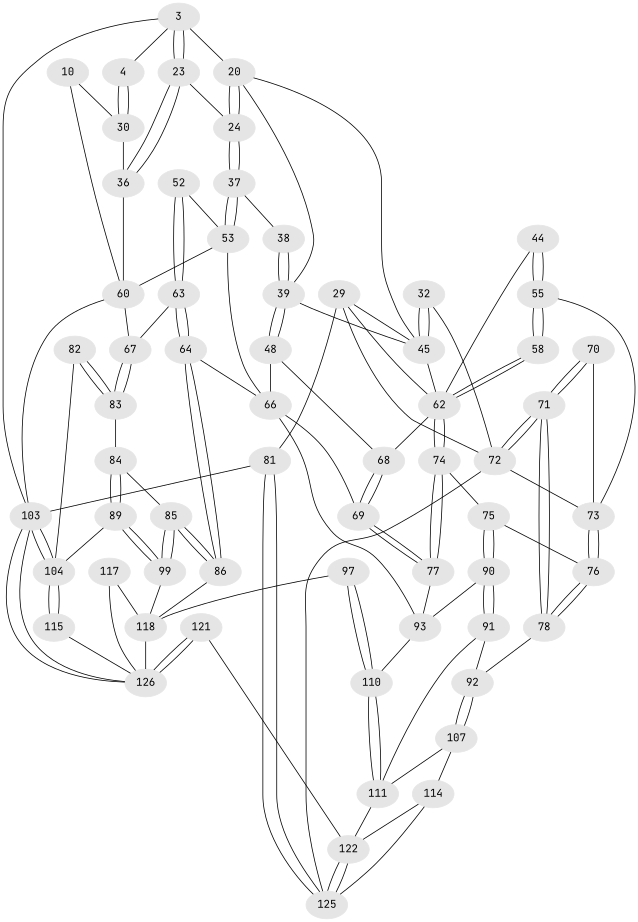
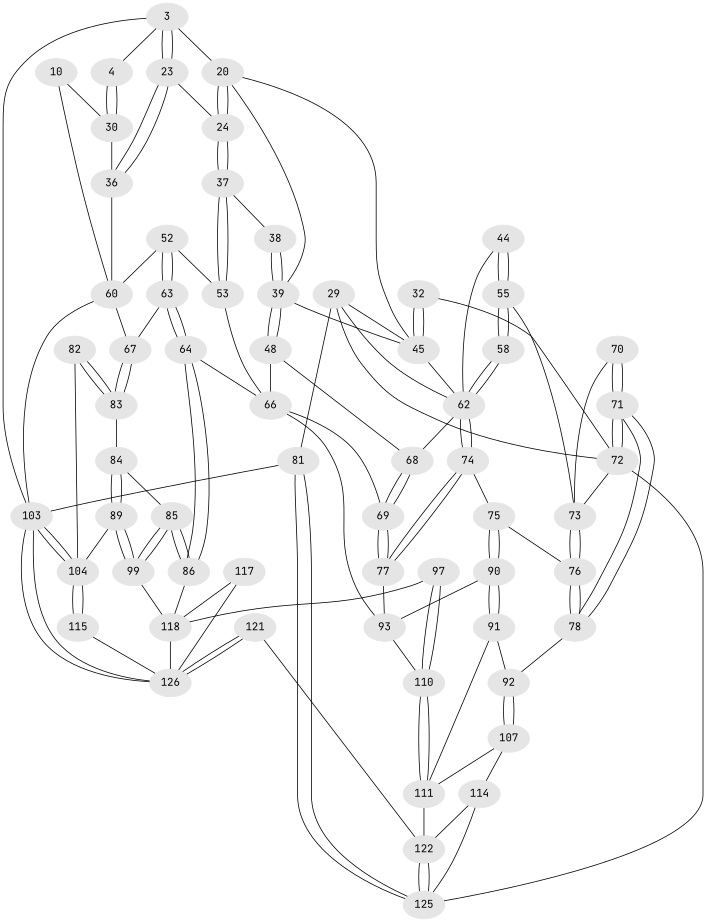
(169, 270) -> (140, 267)
